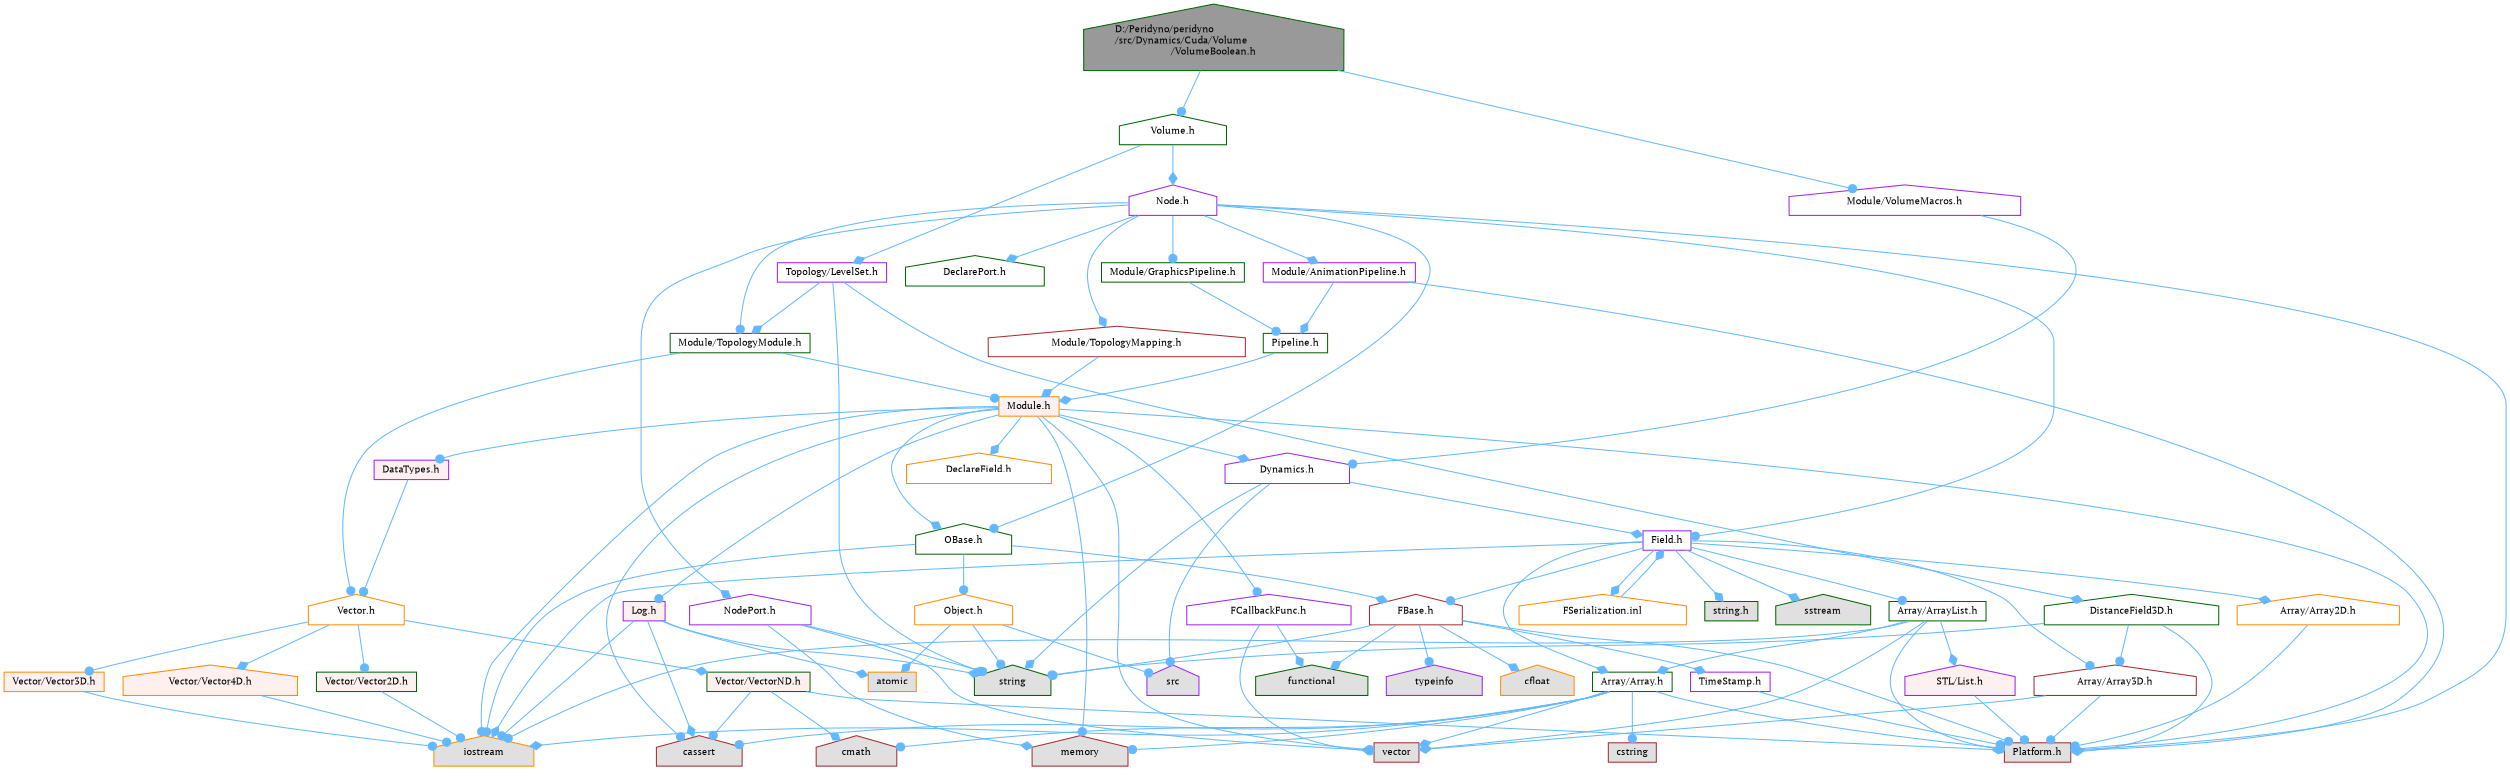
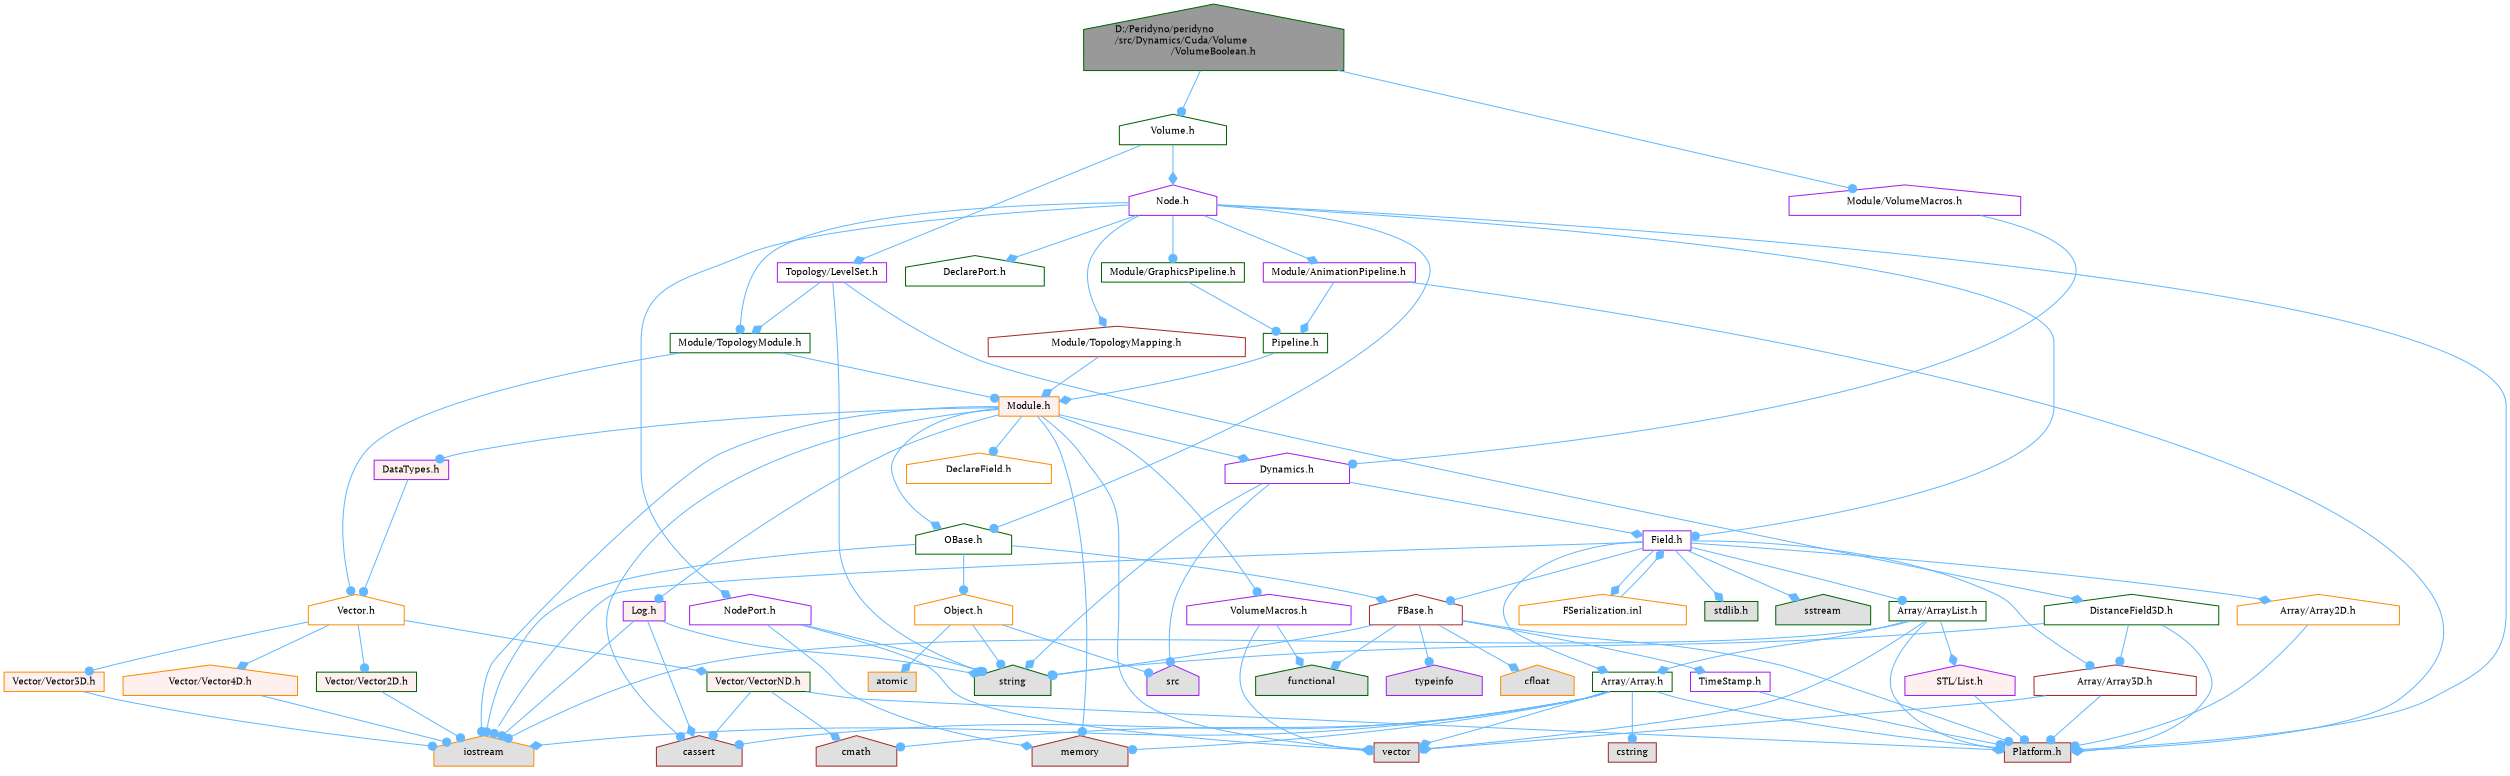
(1009, 432) -> (1009, 432)
(1909, 482) -> none
(1039, 564) -> (1039, 564)
(1269, 611) -> (1269, 611)
(1731, 611) -> (1731, 611)
(797, 659) -> none
(1688, 718) -> (1688, 718)
